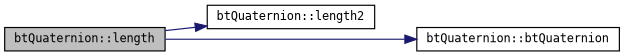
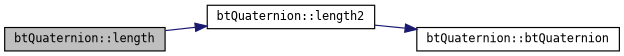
(285, 39) -> (390, 27)
